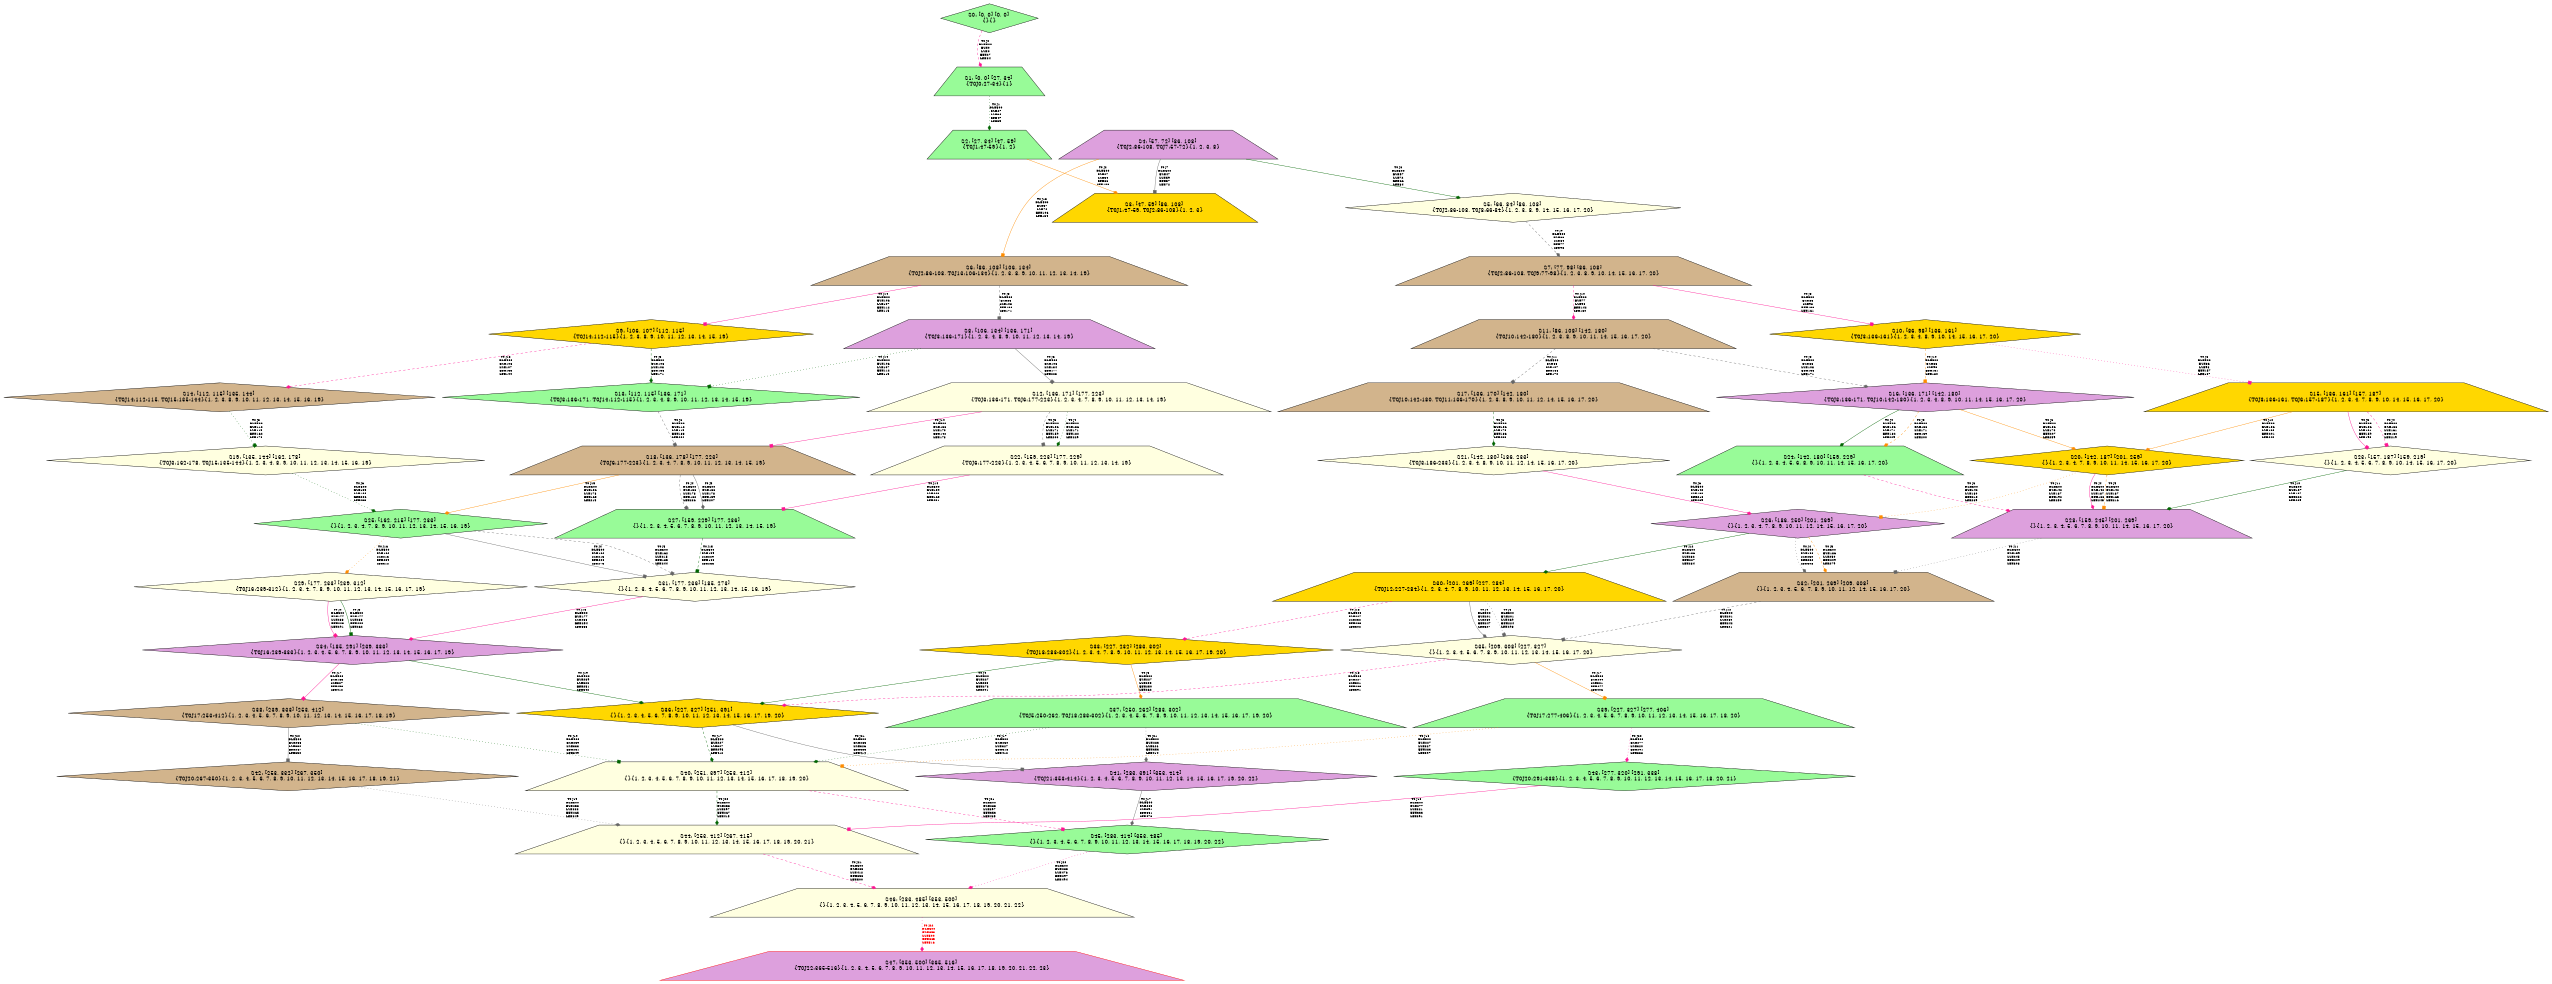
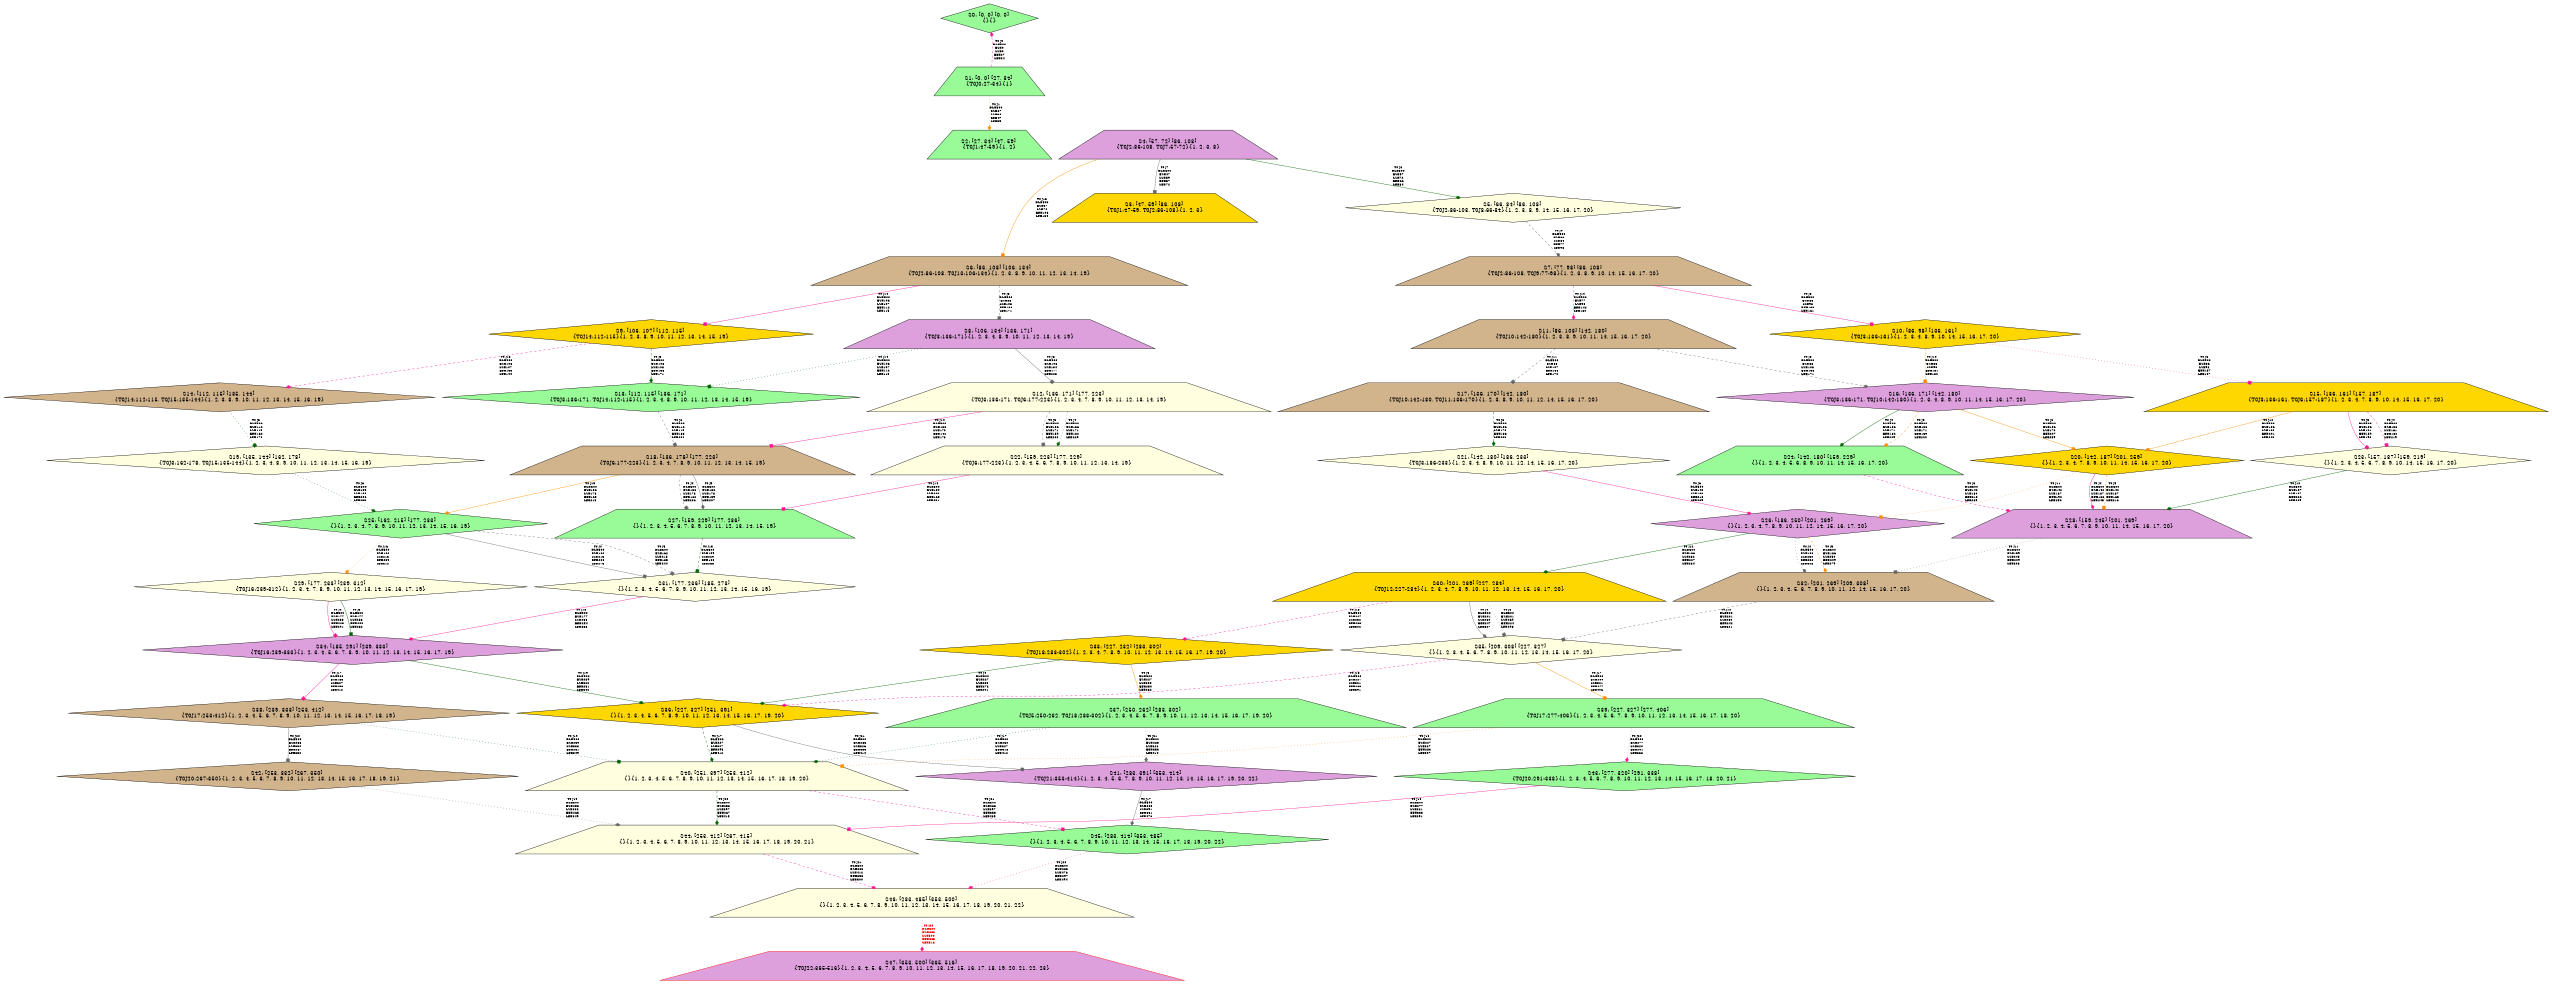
(977, 46) -> (993, 52)
(989, 111) -> (989, 111)
(1070, 175) -> none
